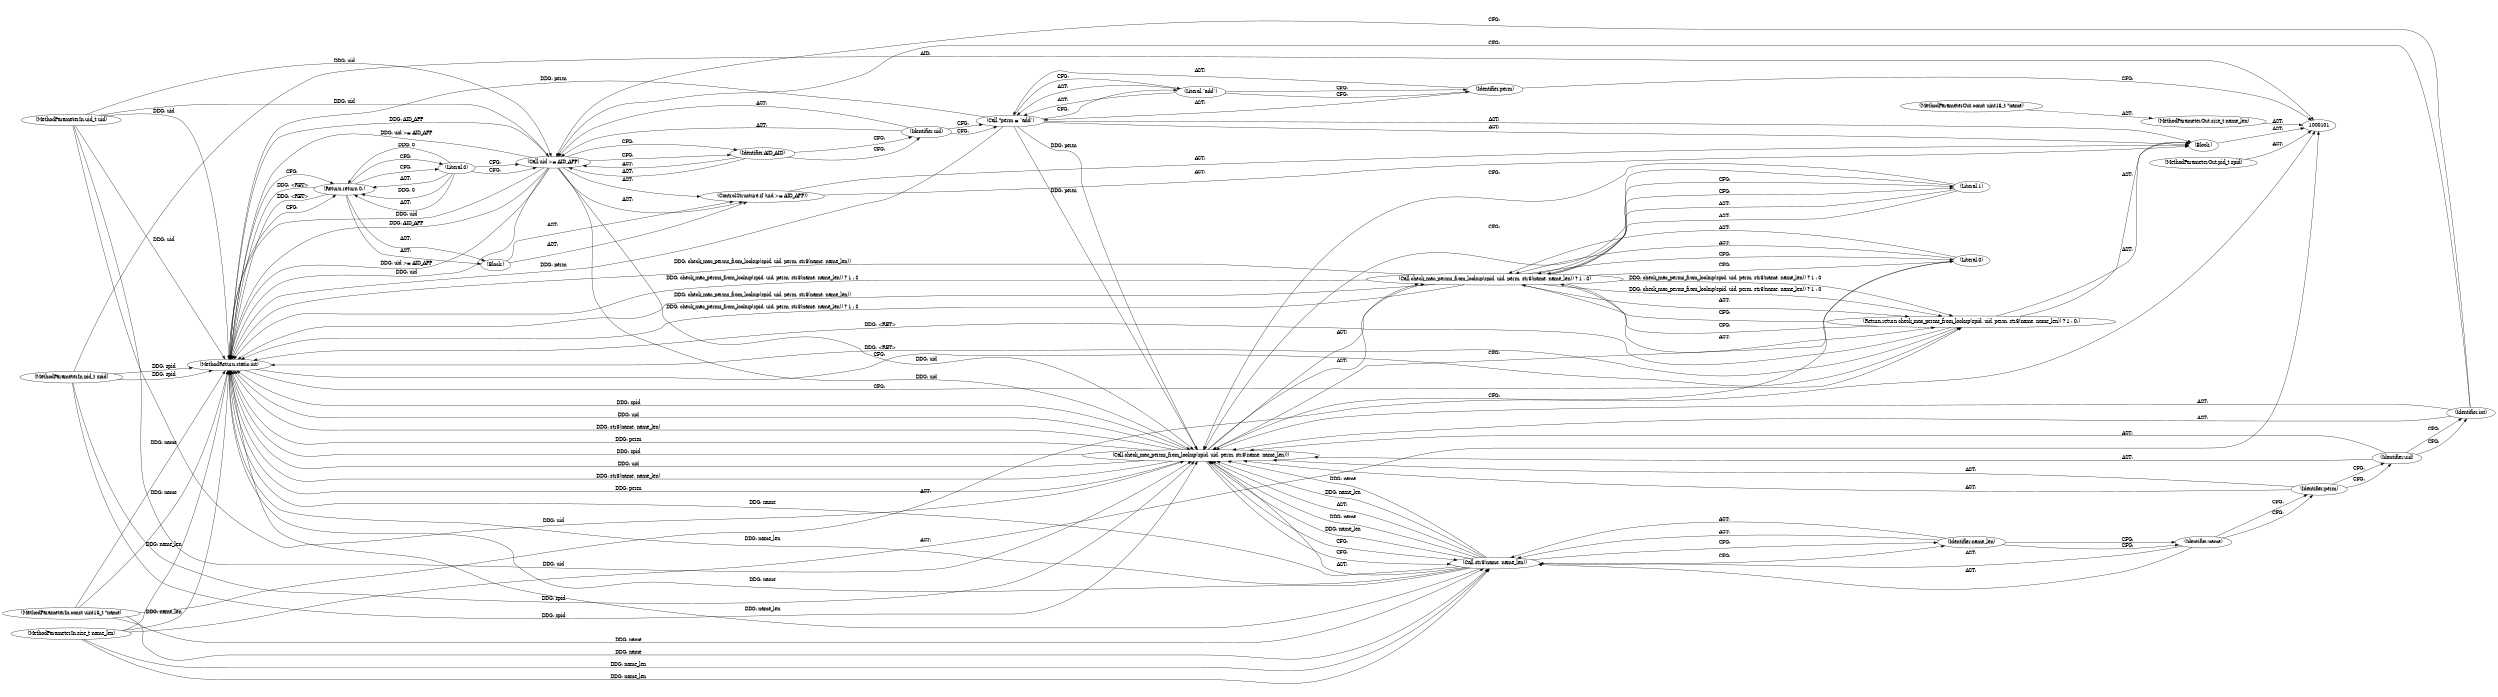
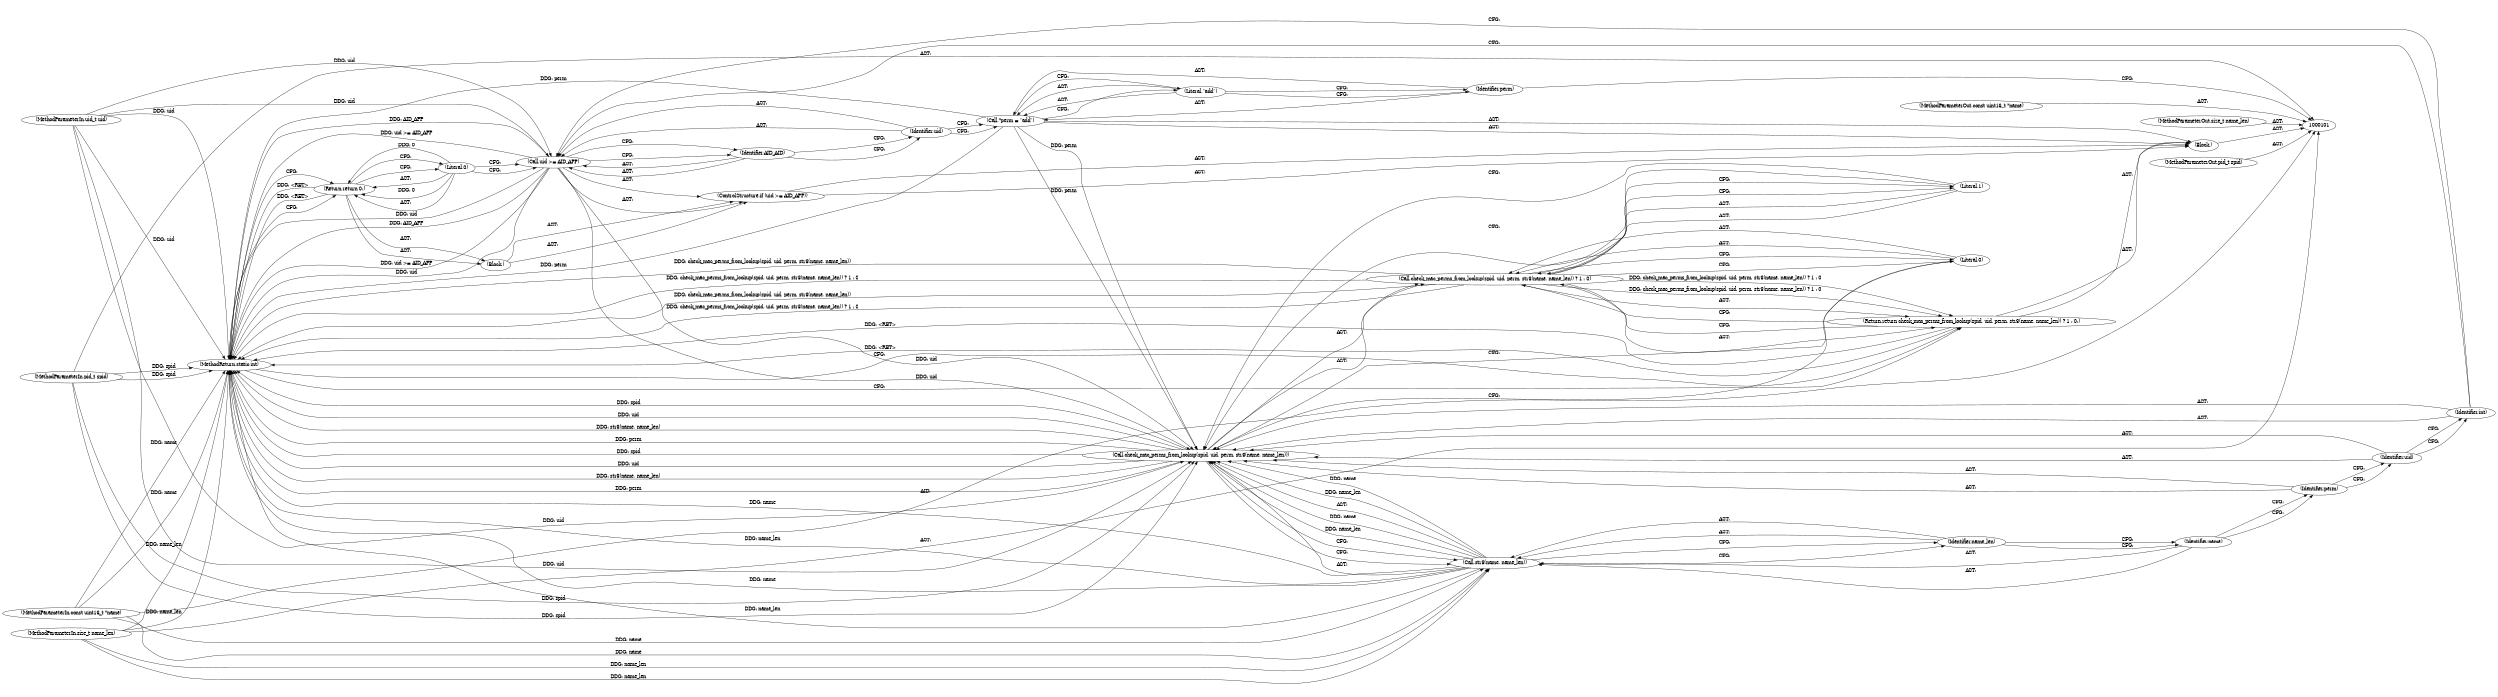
(926, 54) -> (926, 54)
(2088, 114) -> (2170, 105)
(926, 491) -> (926, 491)
